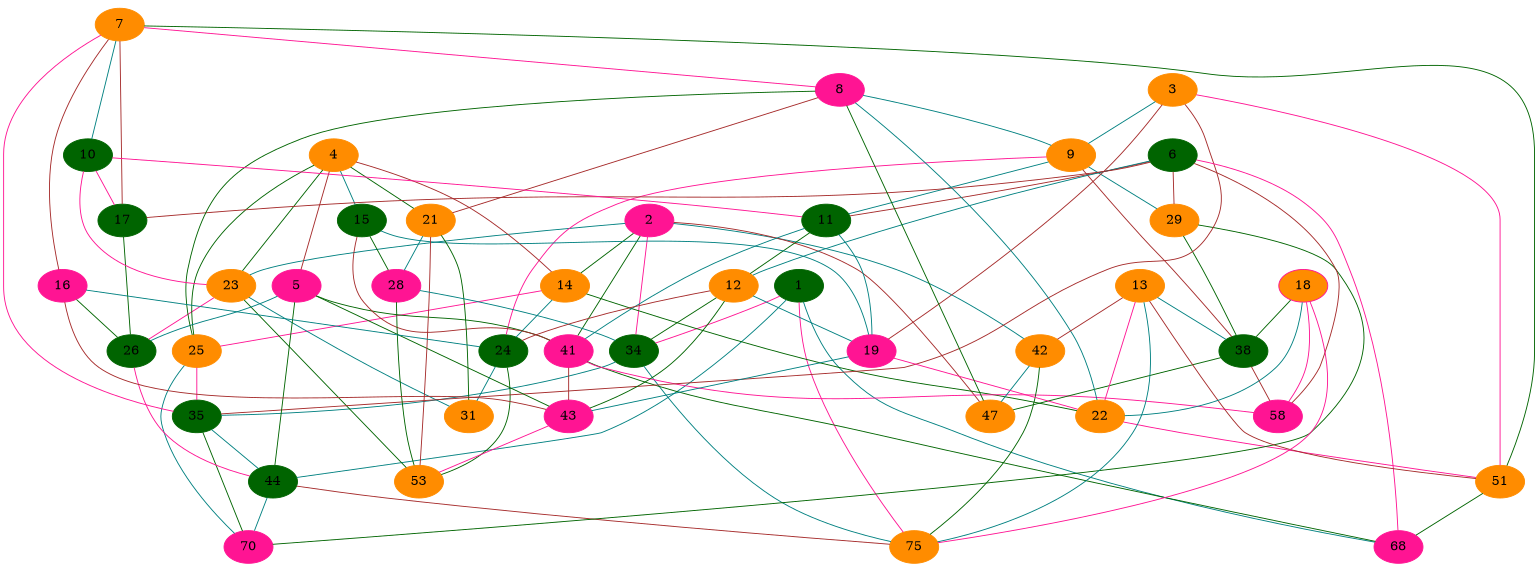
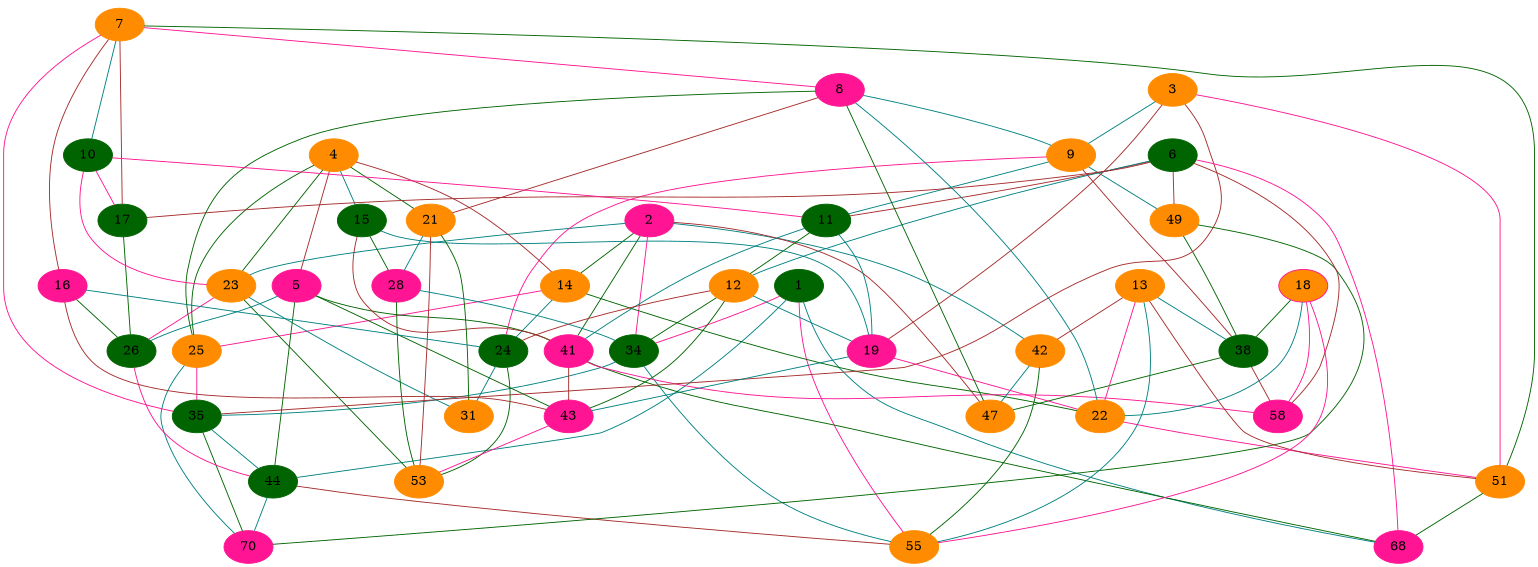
(1174, 220) -> (1174, 220)
(914, 547) -> (914, 547)
